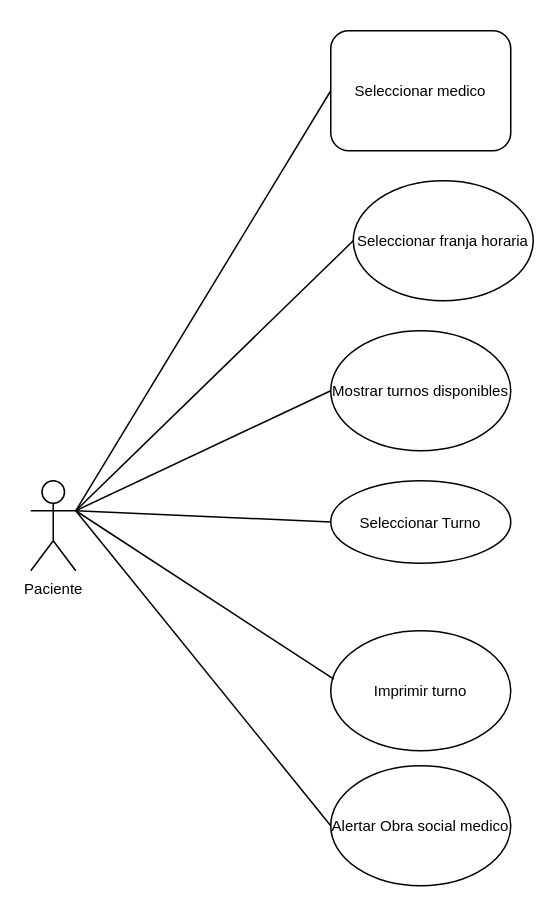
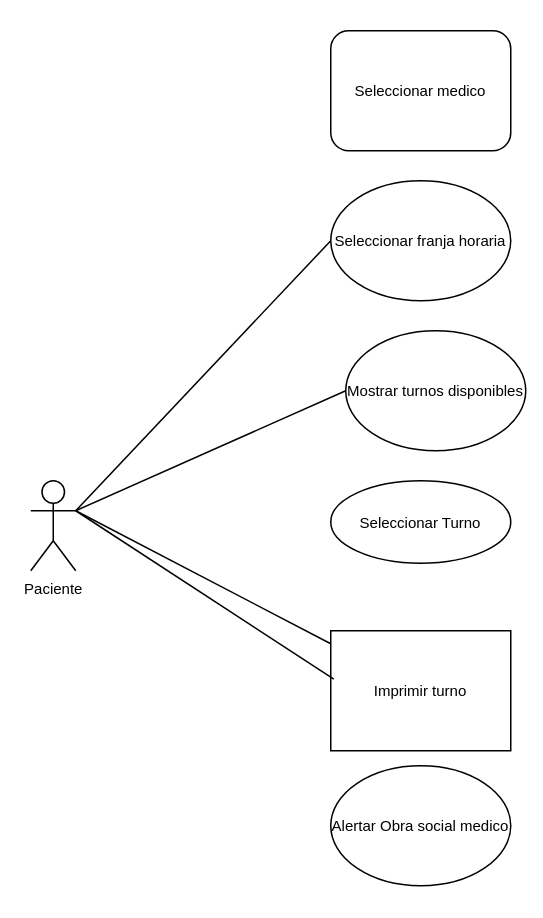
(443, 241) -> (421, 241)
(206, 296) -> (211, 581)
(421, 391) -> (436, 391)
(206, 516) -> none
(205, 671) -> none
(421, 691) -> (421, 691)
